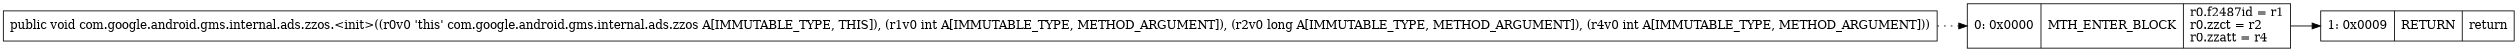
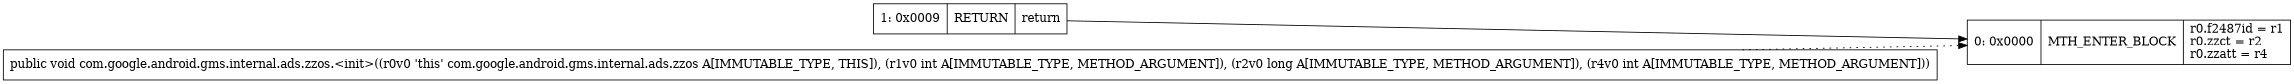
(2301, 26) -> (1513, 30)
